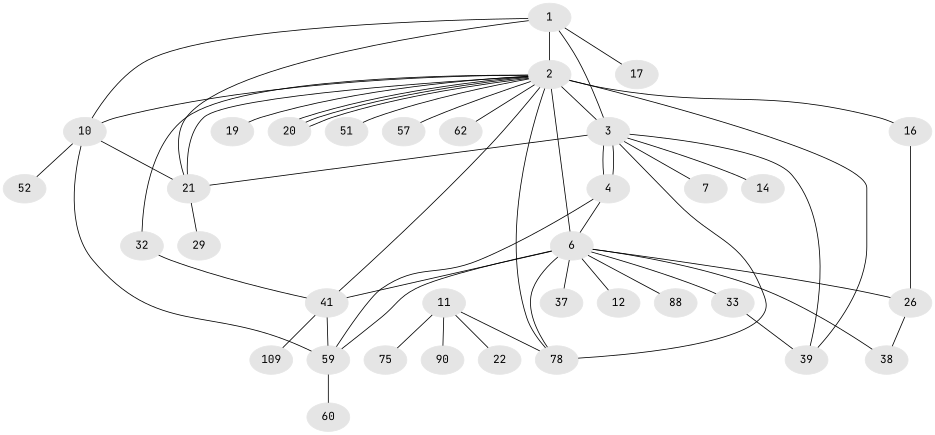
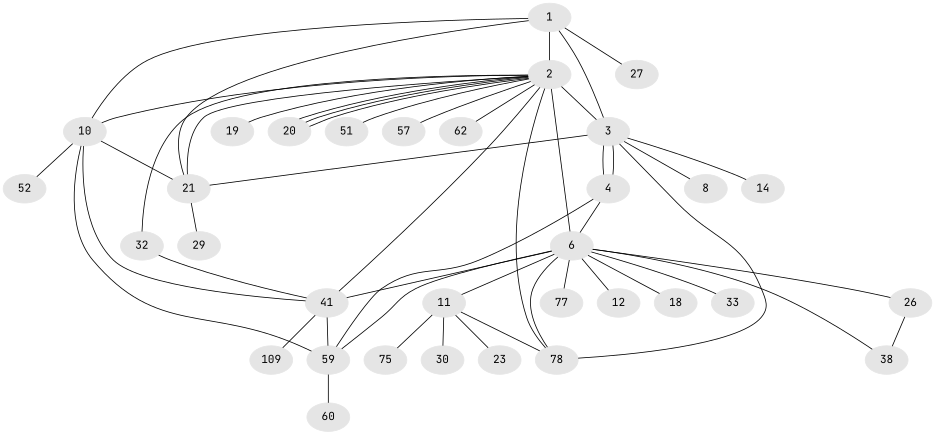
(637, 75) -> (637, 75)
(910, 132) -> none
(706, 189) -> (706, 189)
none -> (508, 274)
none -> (148, 277)
(561, 303) -> (561, 303)
(676, 303) -> (676, 303)
(443, 360) -> (443, 360)
(500, 360) -> (500, 360)
(807, 360) -> none
